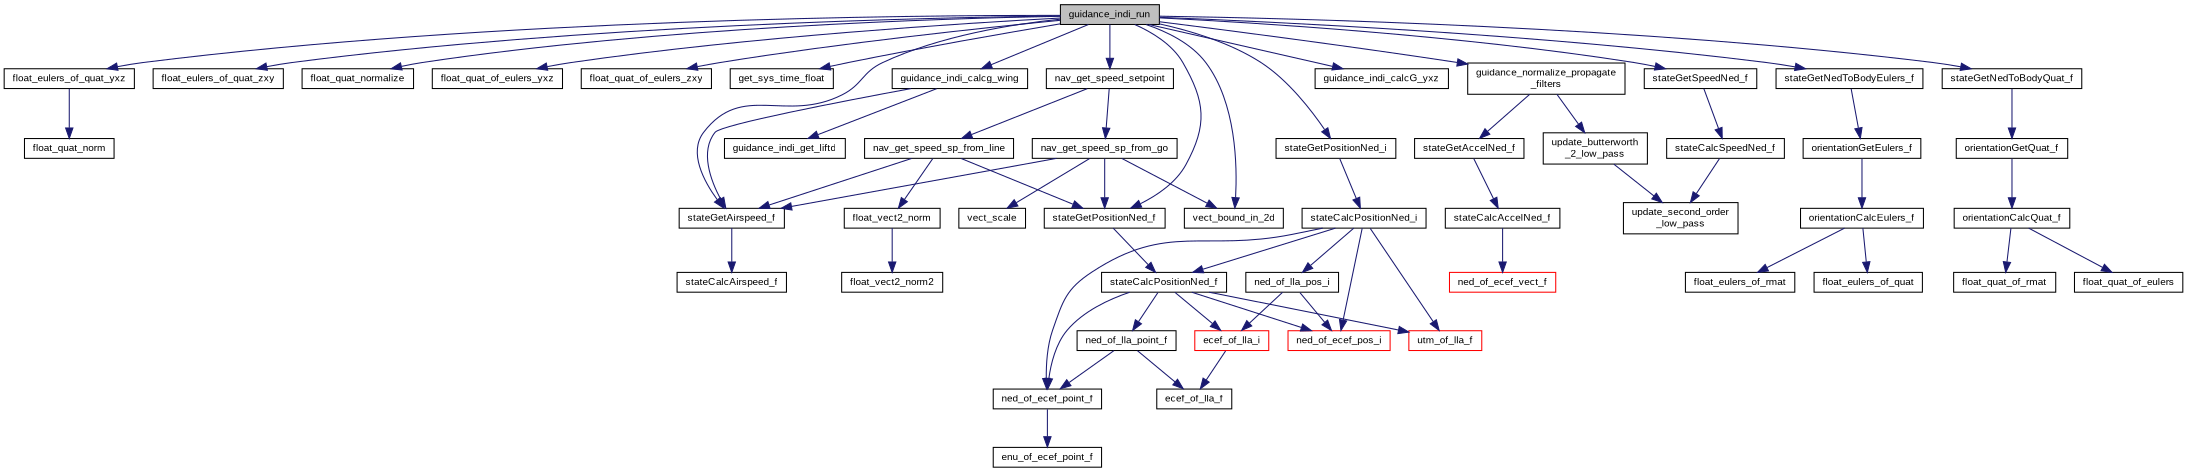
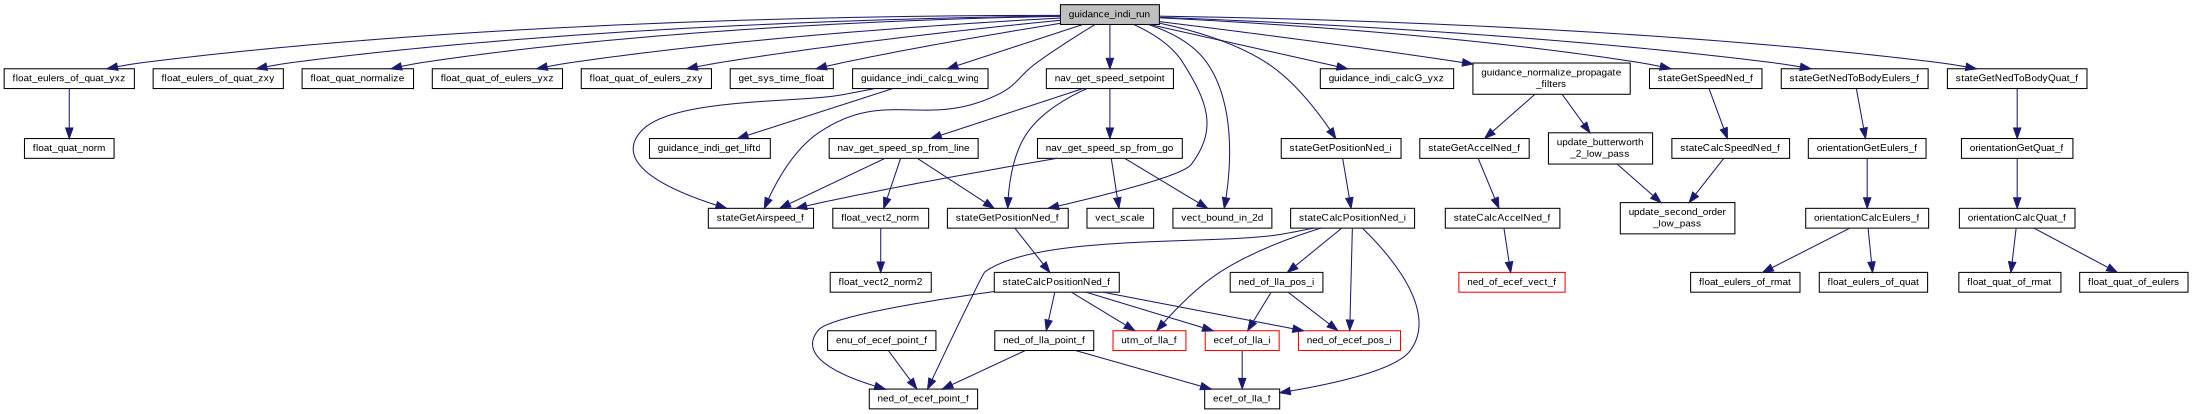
(1105, 178) -> (1029, 130)
(1269, 249) -> (1413, 344)
(732, 282) -> none
(1047, 423) -> (900, 366)
